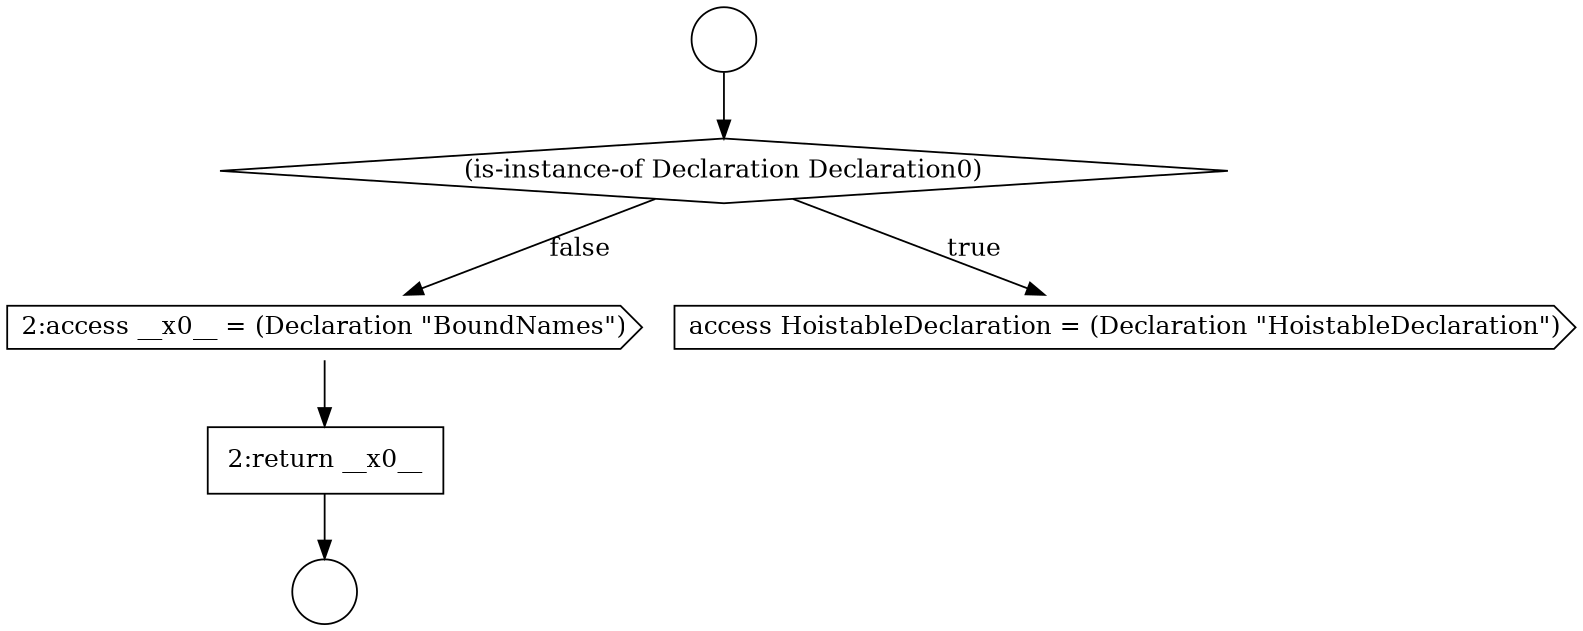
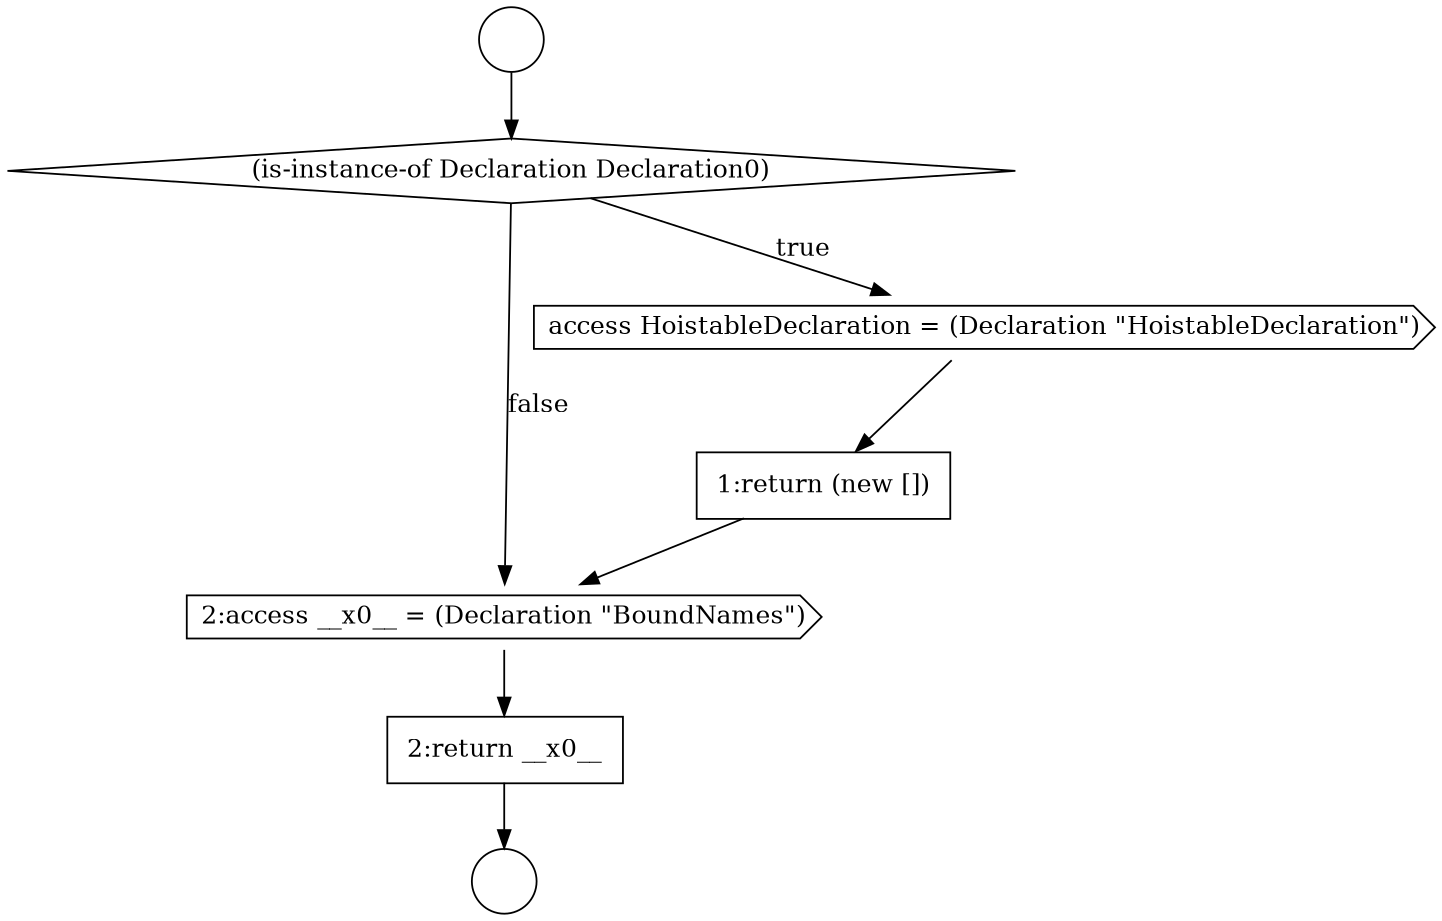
none -> (823, 485)
